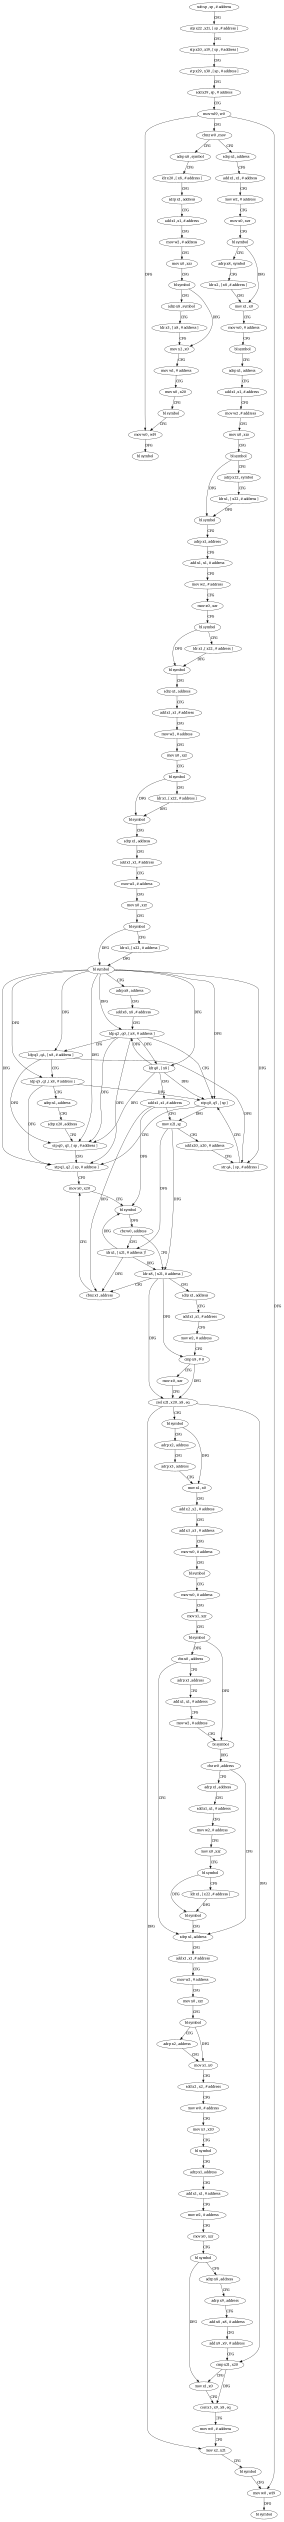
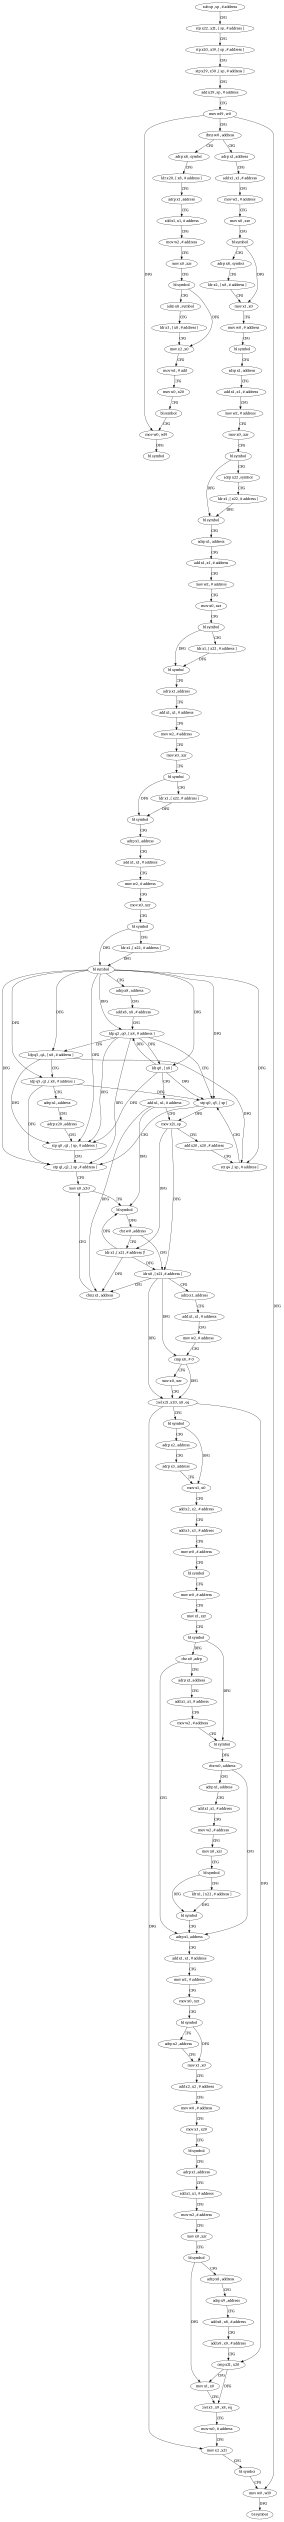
(214, 135) -> (220, 135)
(176, 371) -> (175, 371)
(191, 1659) -> (192, 1659)
